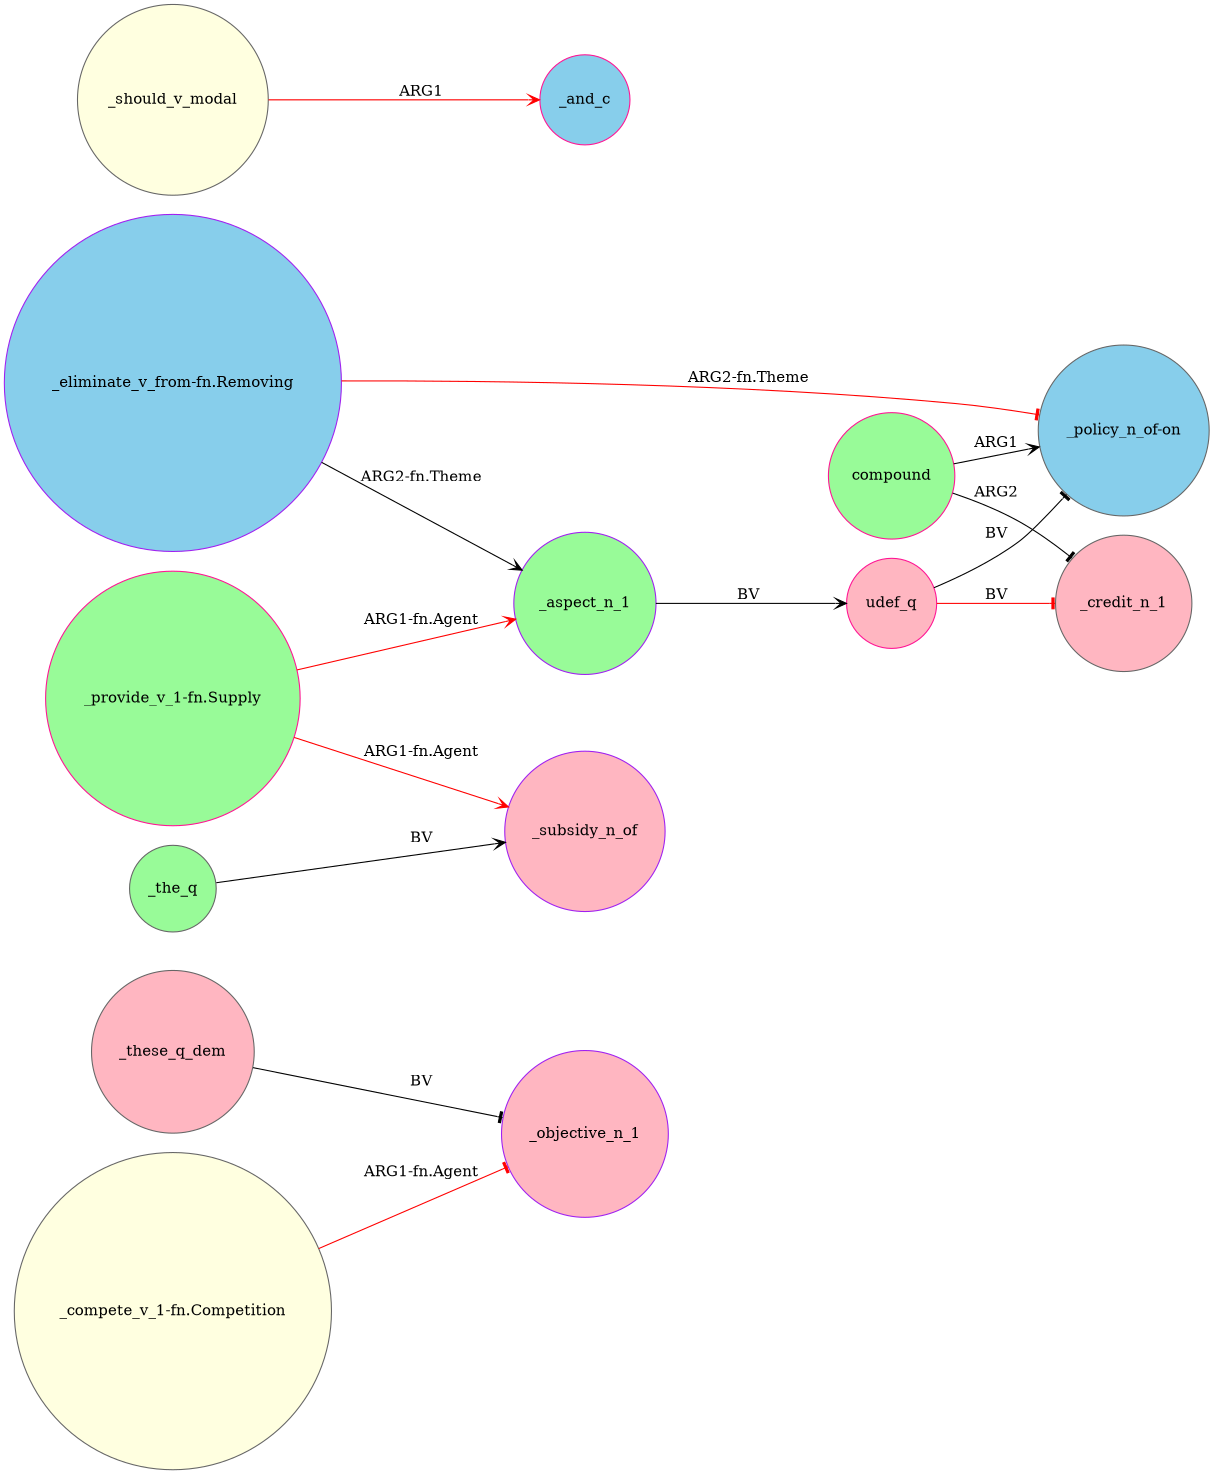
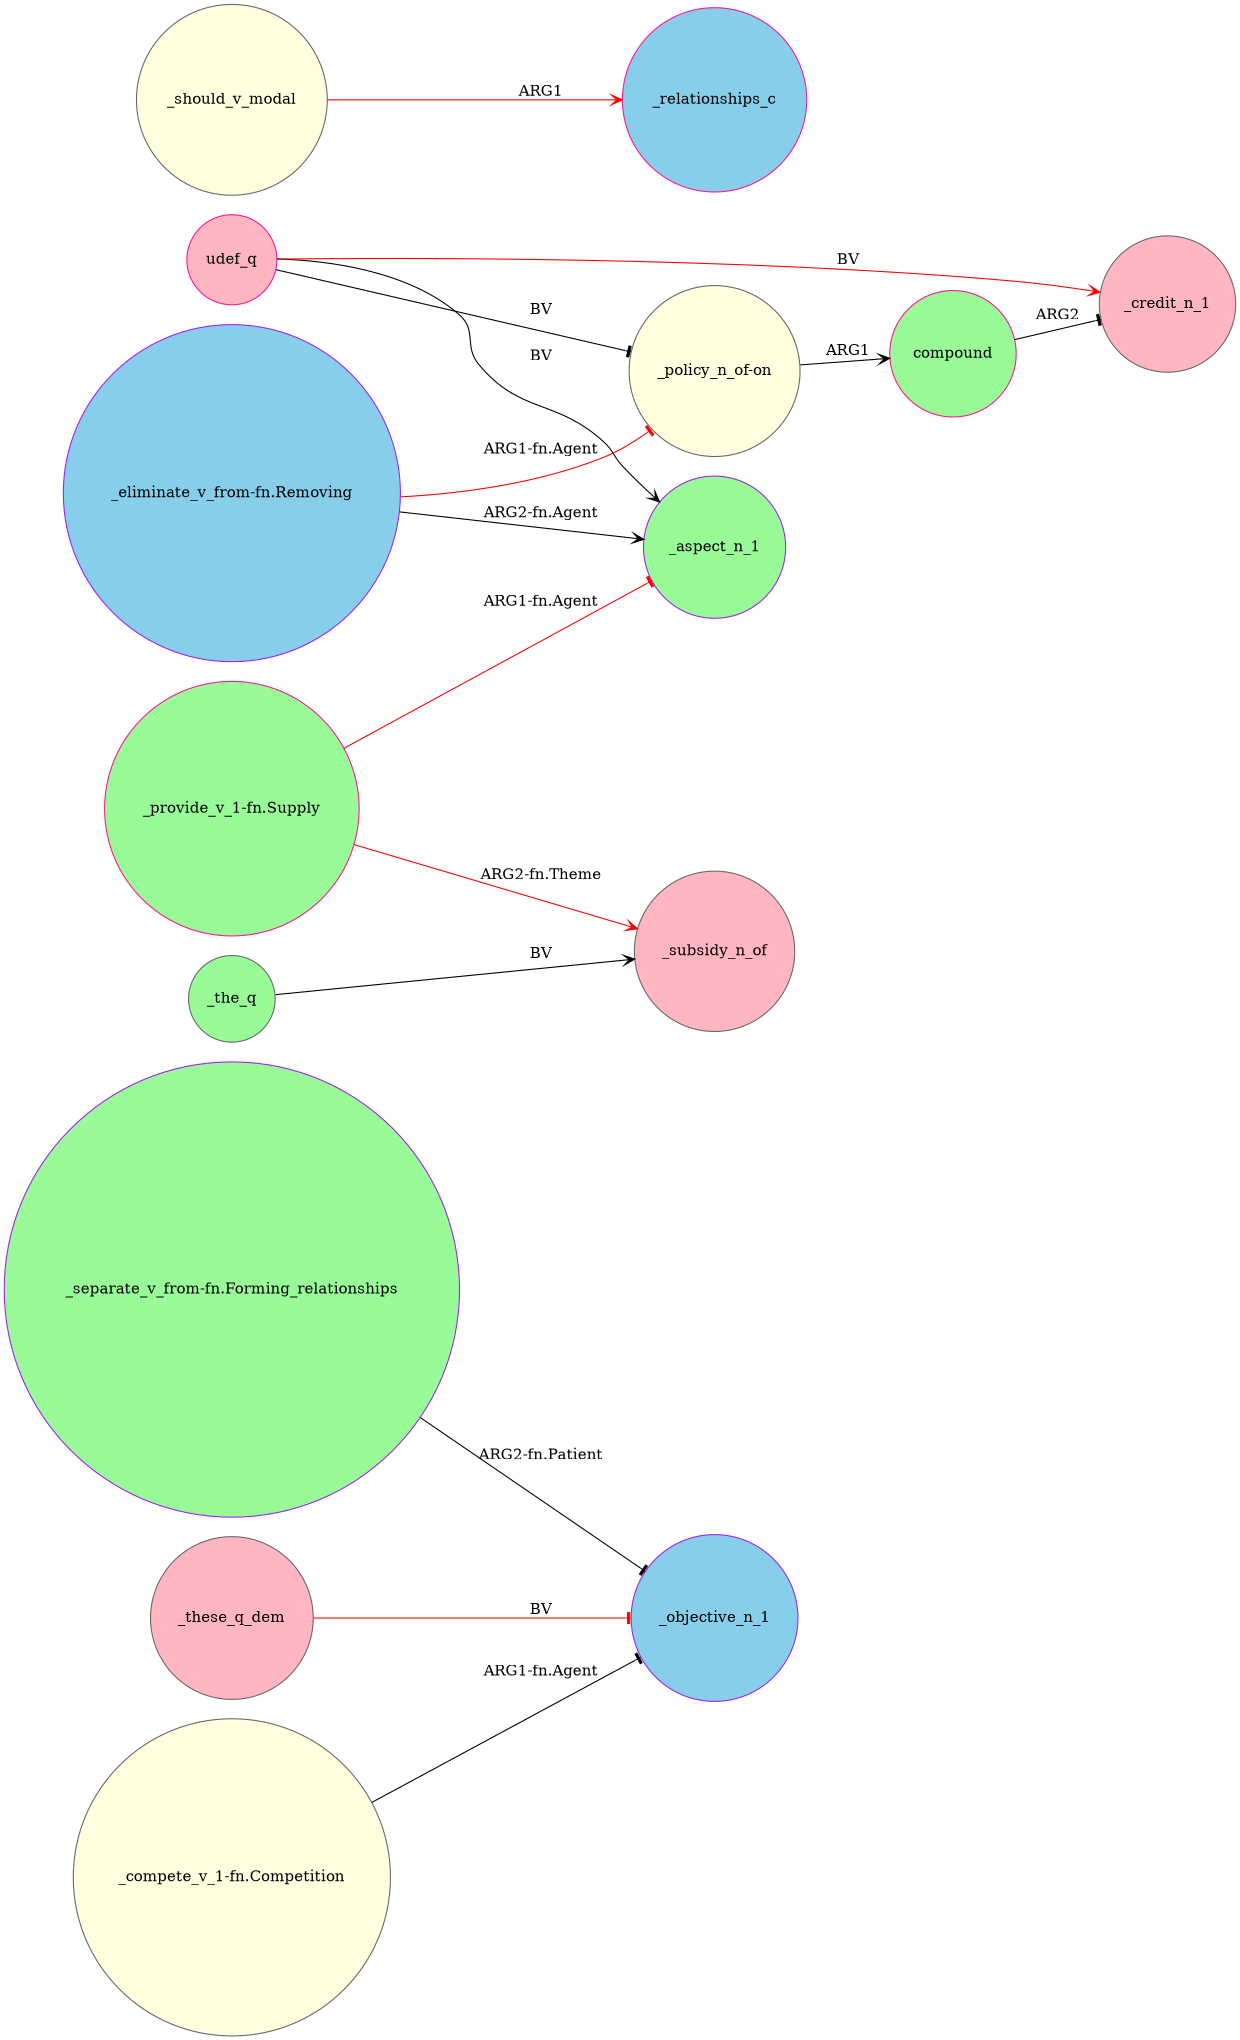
(585, 100) -> (715, 100)
(748, 378) -> (541, 449)
(1124, 431) -> (715, 371)
(991, 456) -> (840, 362)
(421, 478) -> (541, 513)
(746, 603) -> (472, 352)
(993, 603) -> (684, 263)
(401, 646) -> (495, 666)
(421, 752) -> (541, 875)
(585, 831) -> (715, 951)
(375, 1092) -> (469, 1618)
(585, 1134) -> (715, 1618)
(411, 1209) -> (504, 1731)
none -> (232, 1290)
